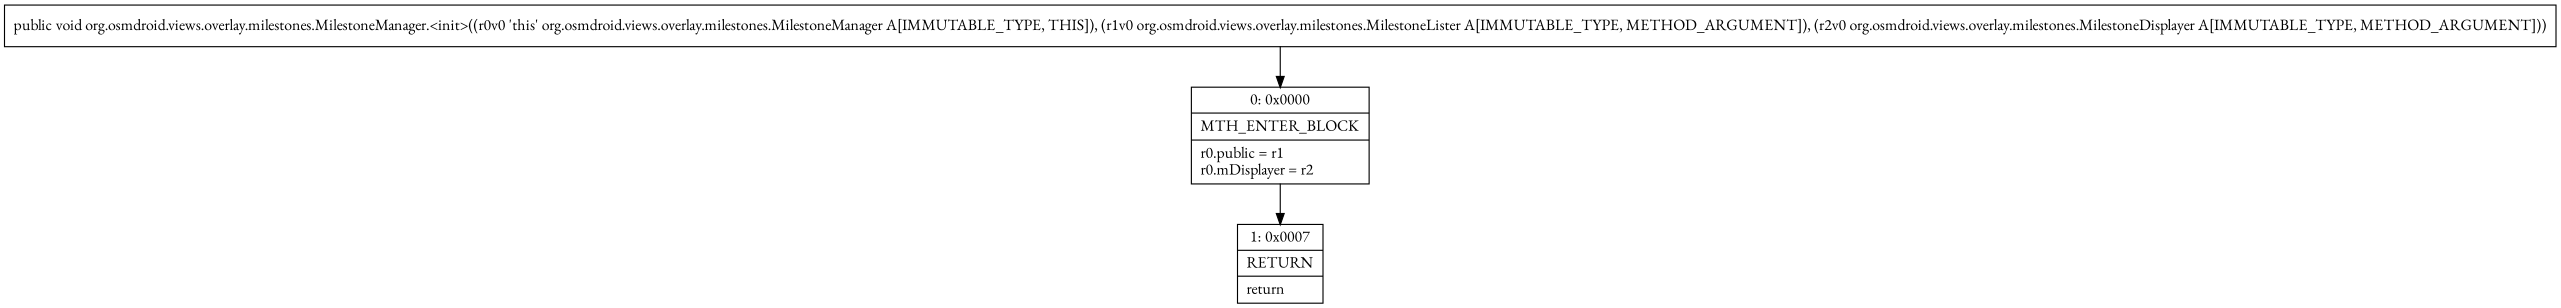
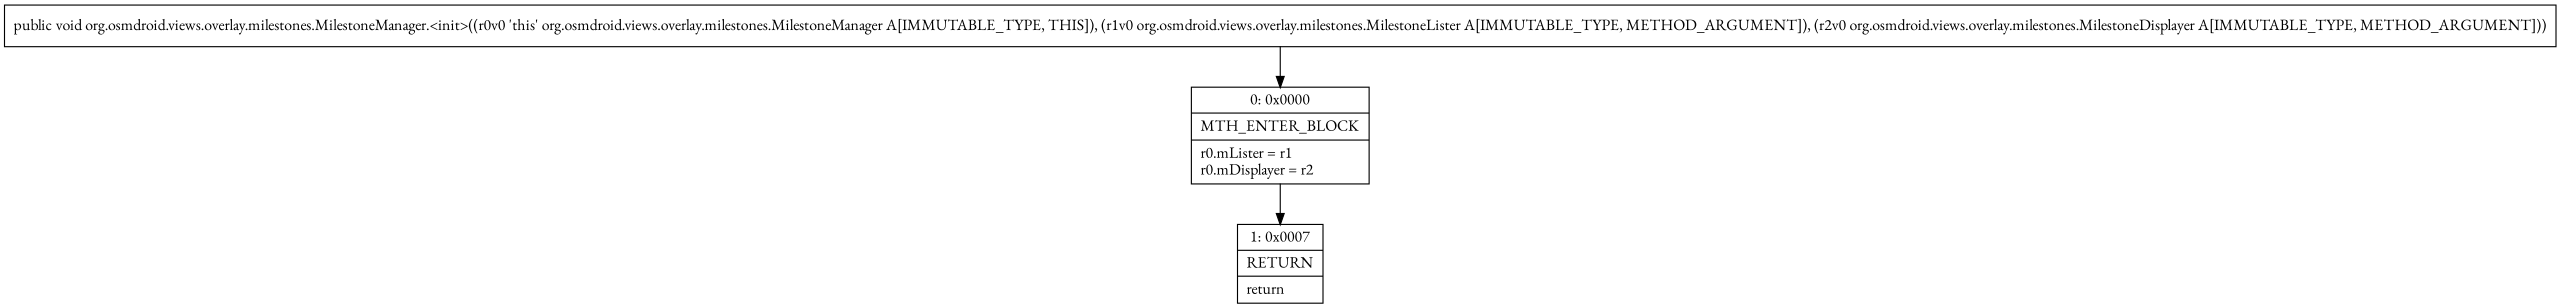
(1243, 153) -> (1246, 153)
